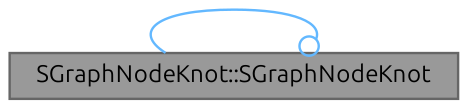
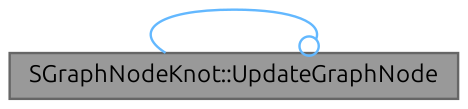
(234, 76) -> (234, 76)
